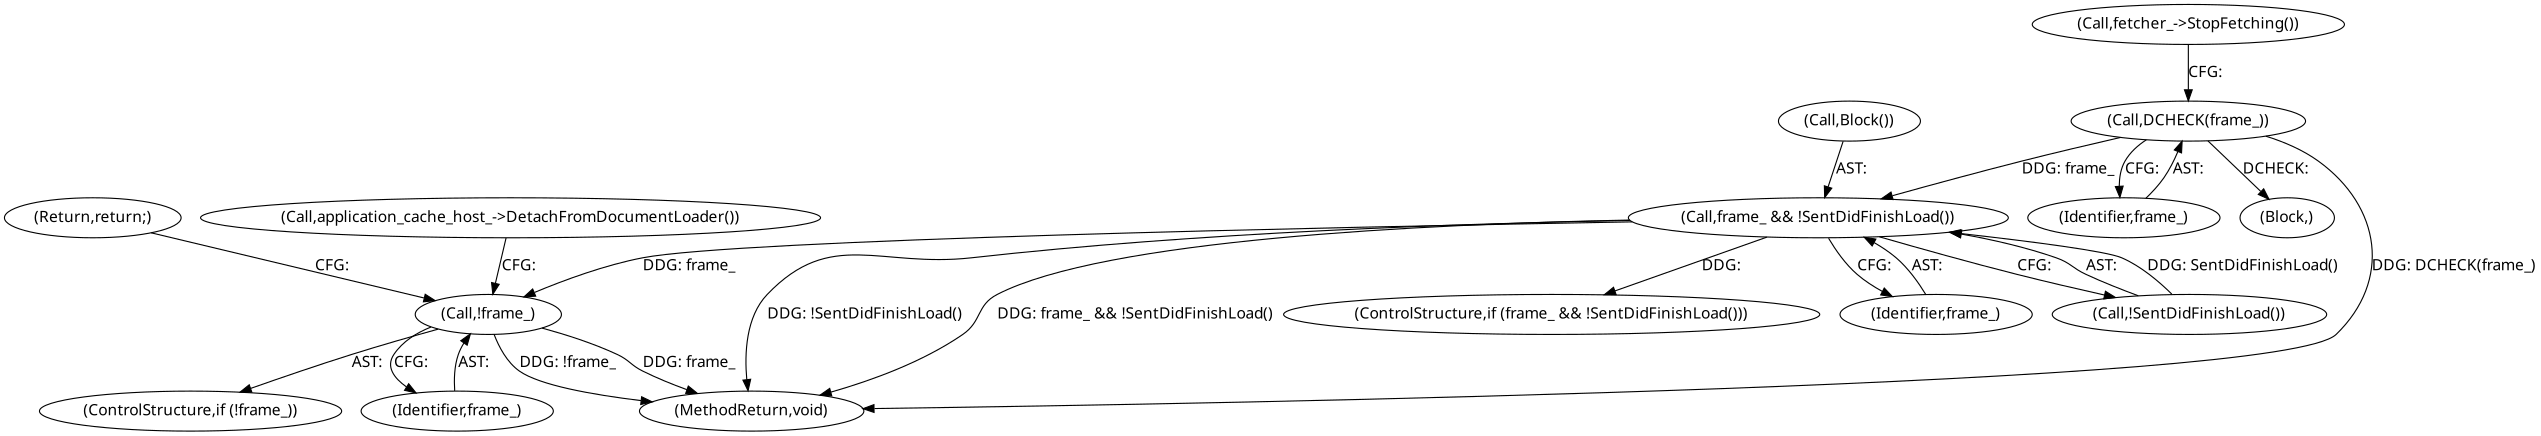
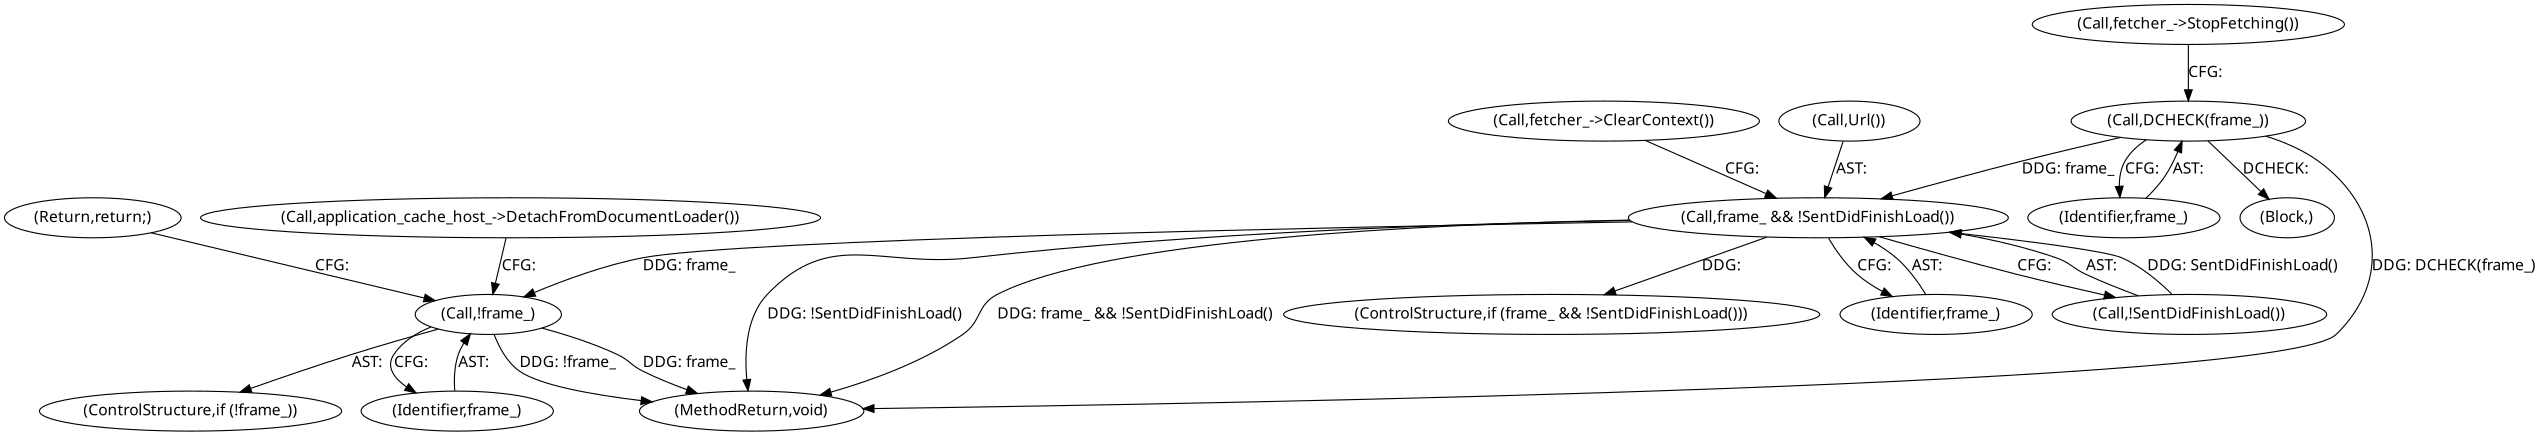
none -> (1604, 121)
(1849, 121) -> (1849, 121)
